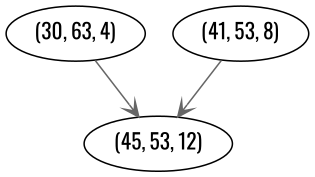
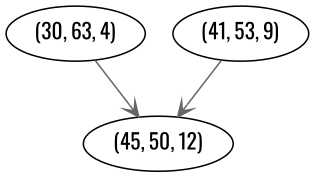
(241, 34) -> (241, 34)
(158, 144) -> (158, 144)
